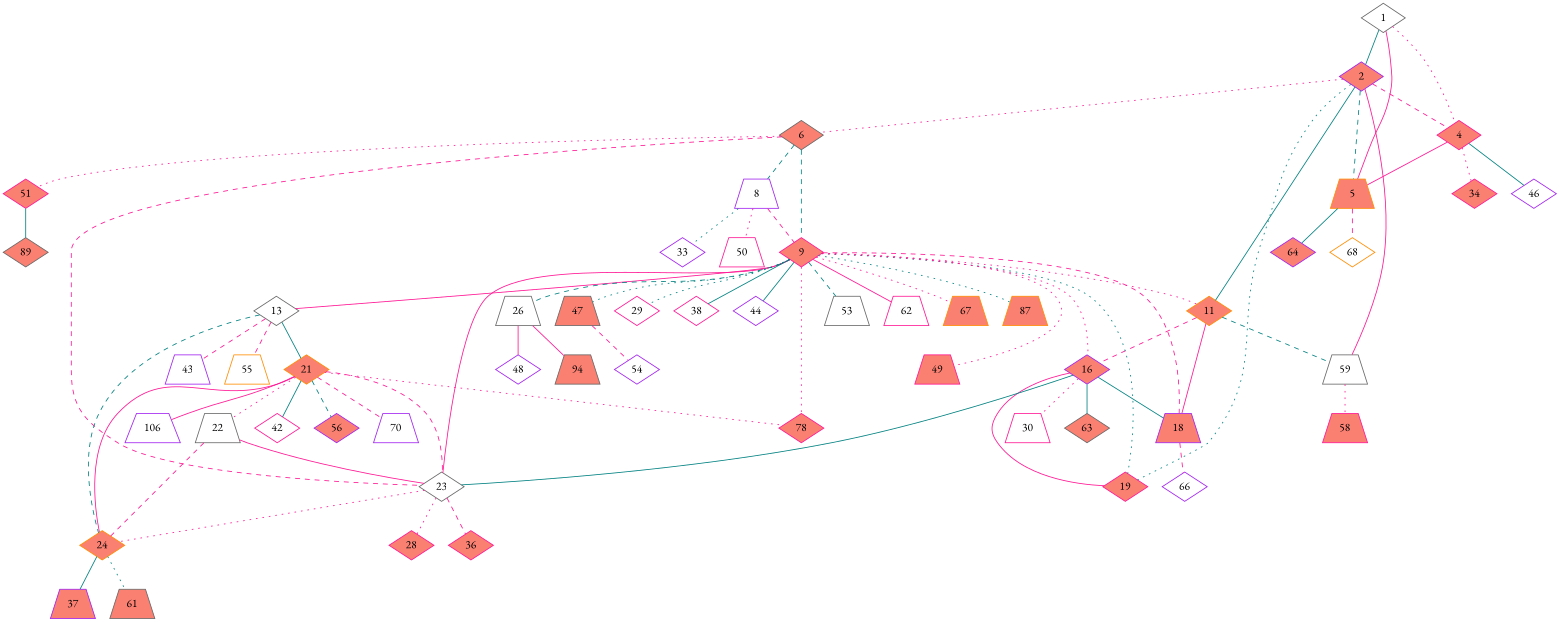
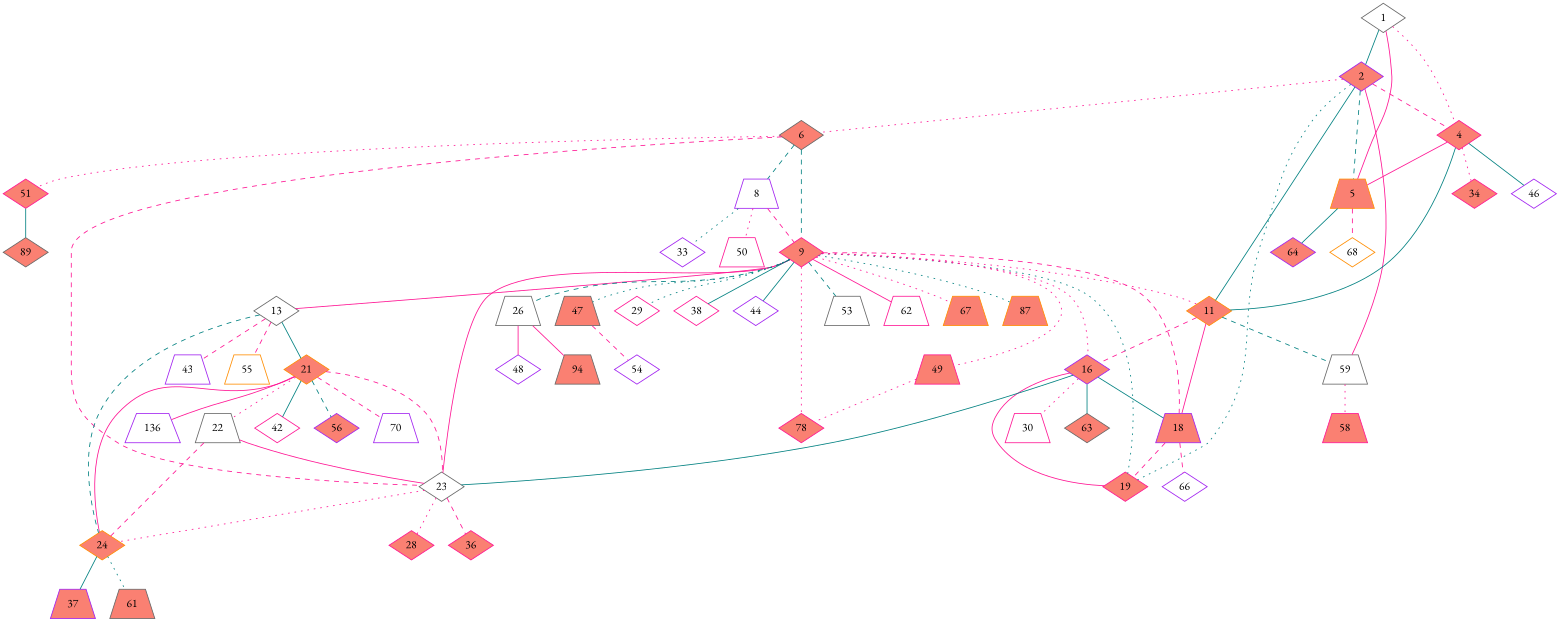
none -> (1375, 272)
(554, 399) -> (865, 400)
(153, 428) -> (153, 428)
none -> (1149, 460)
